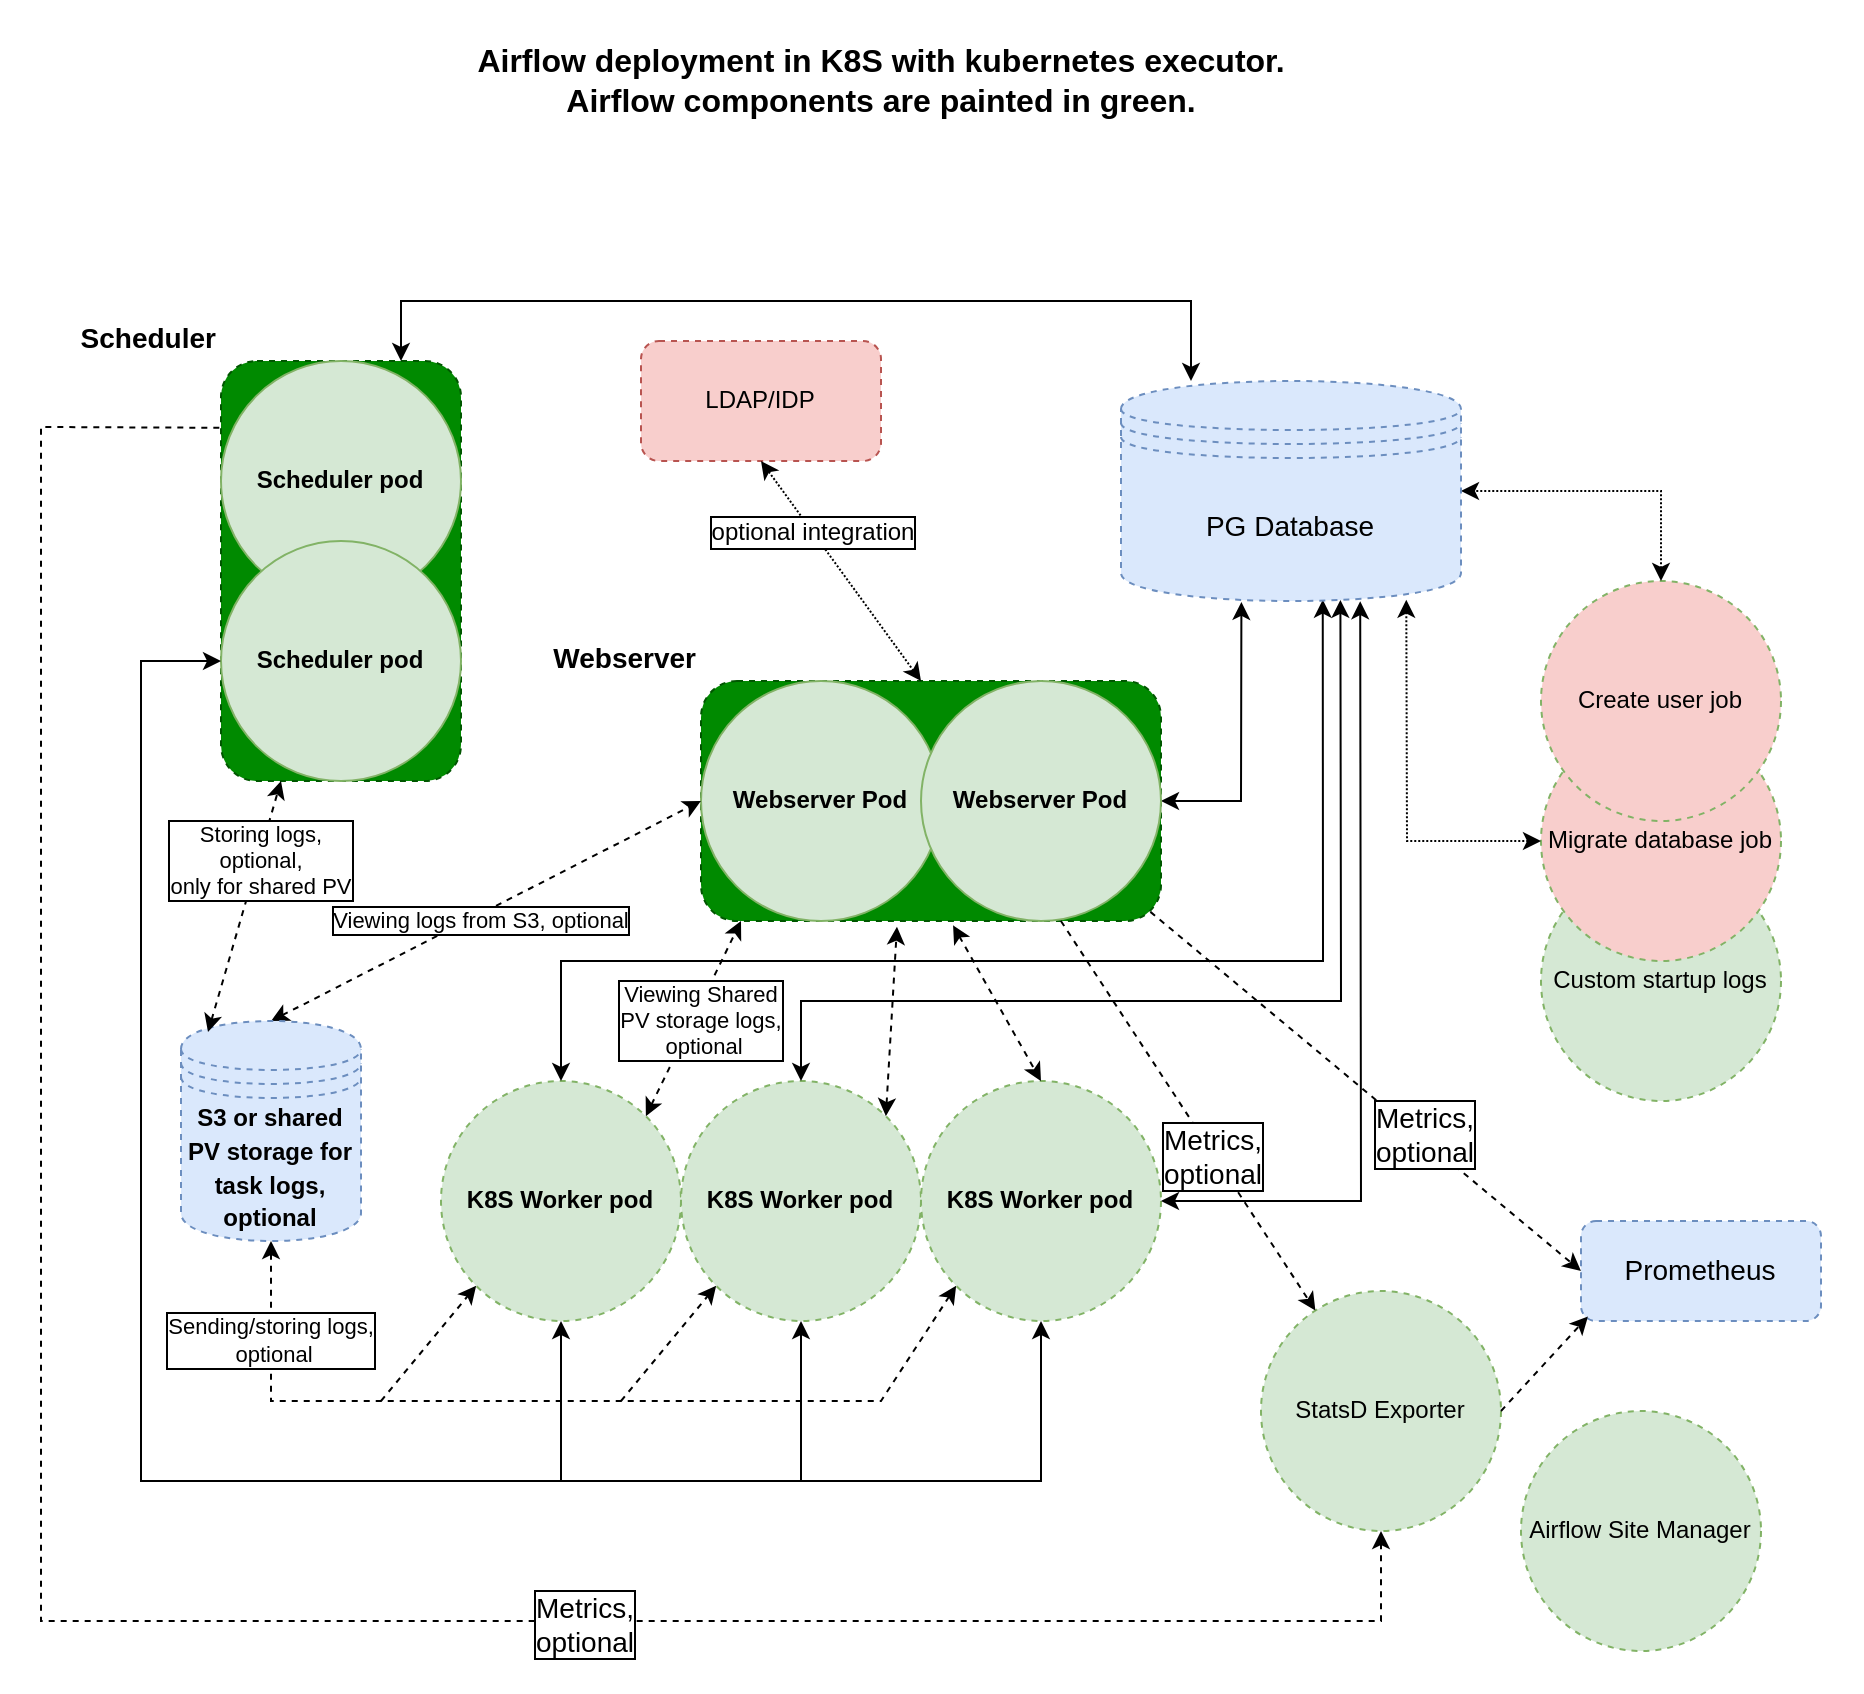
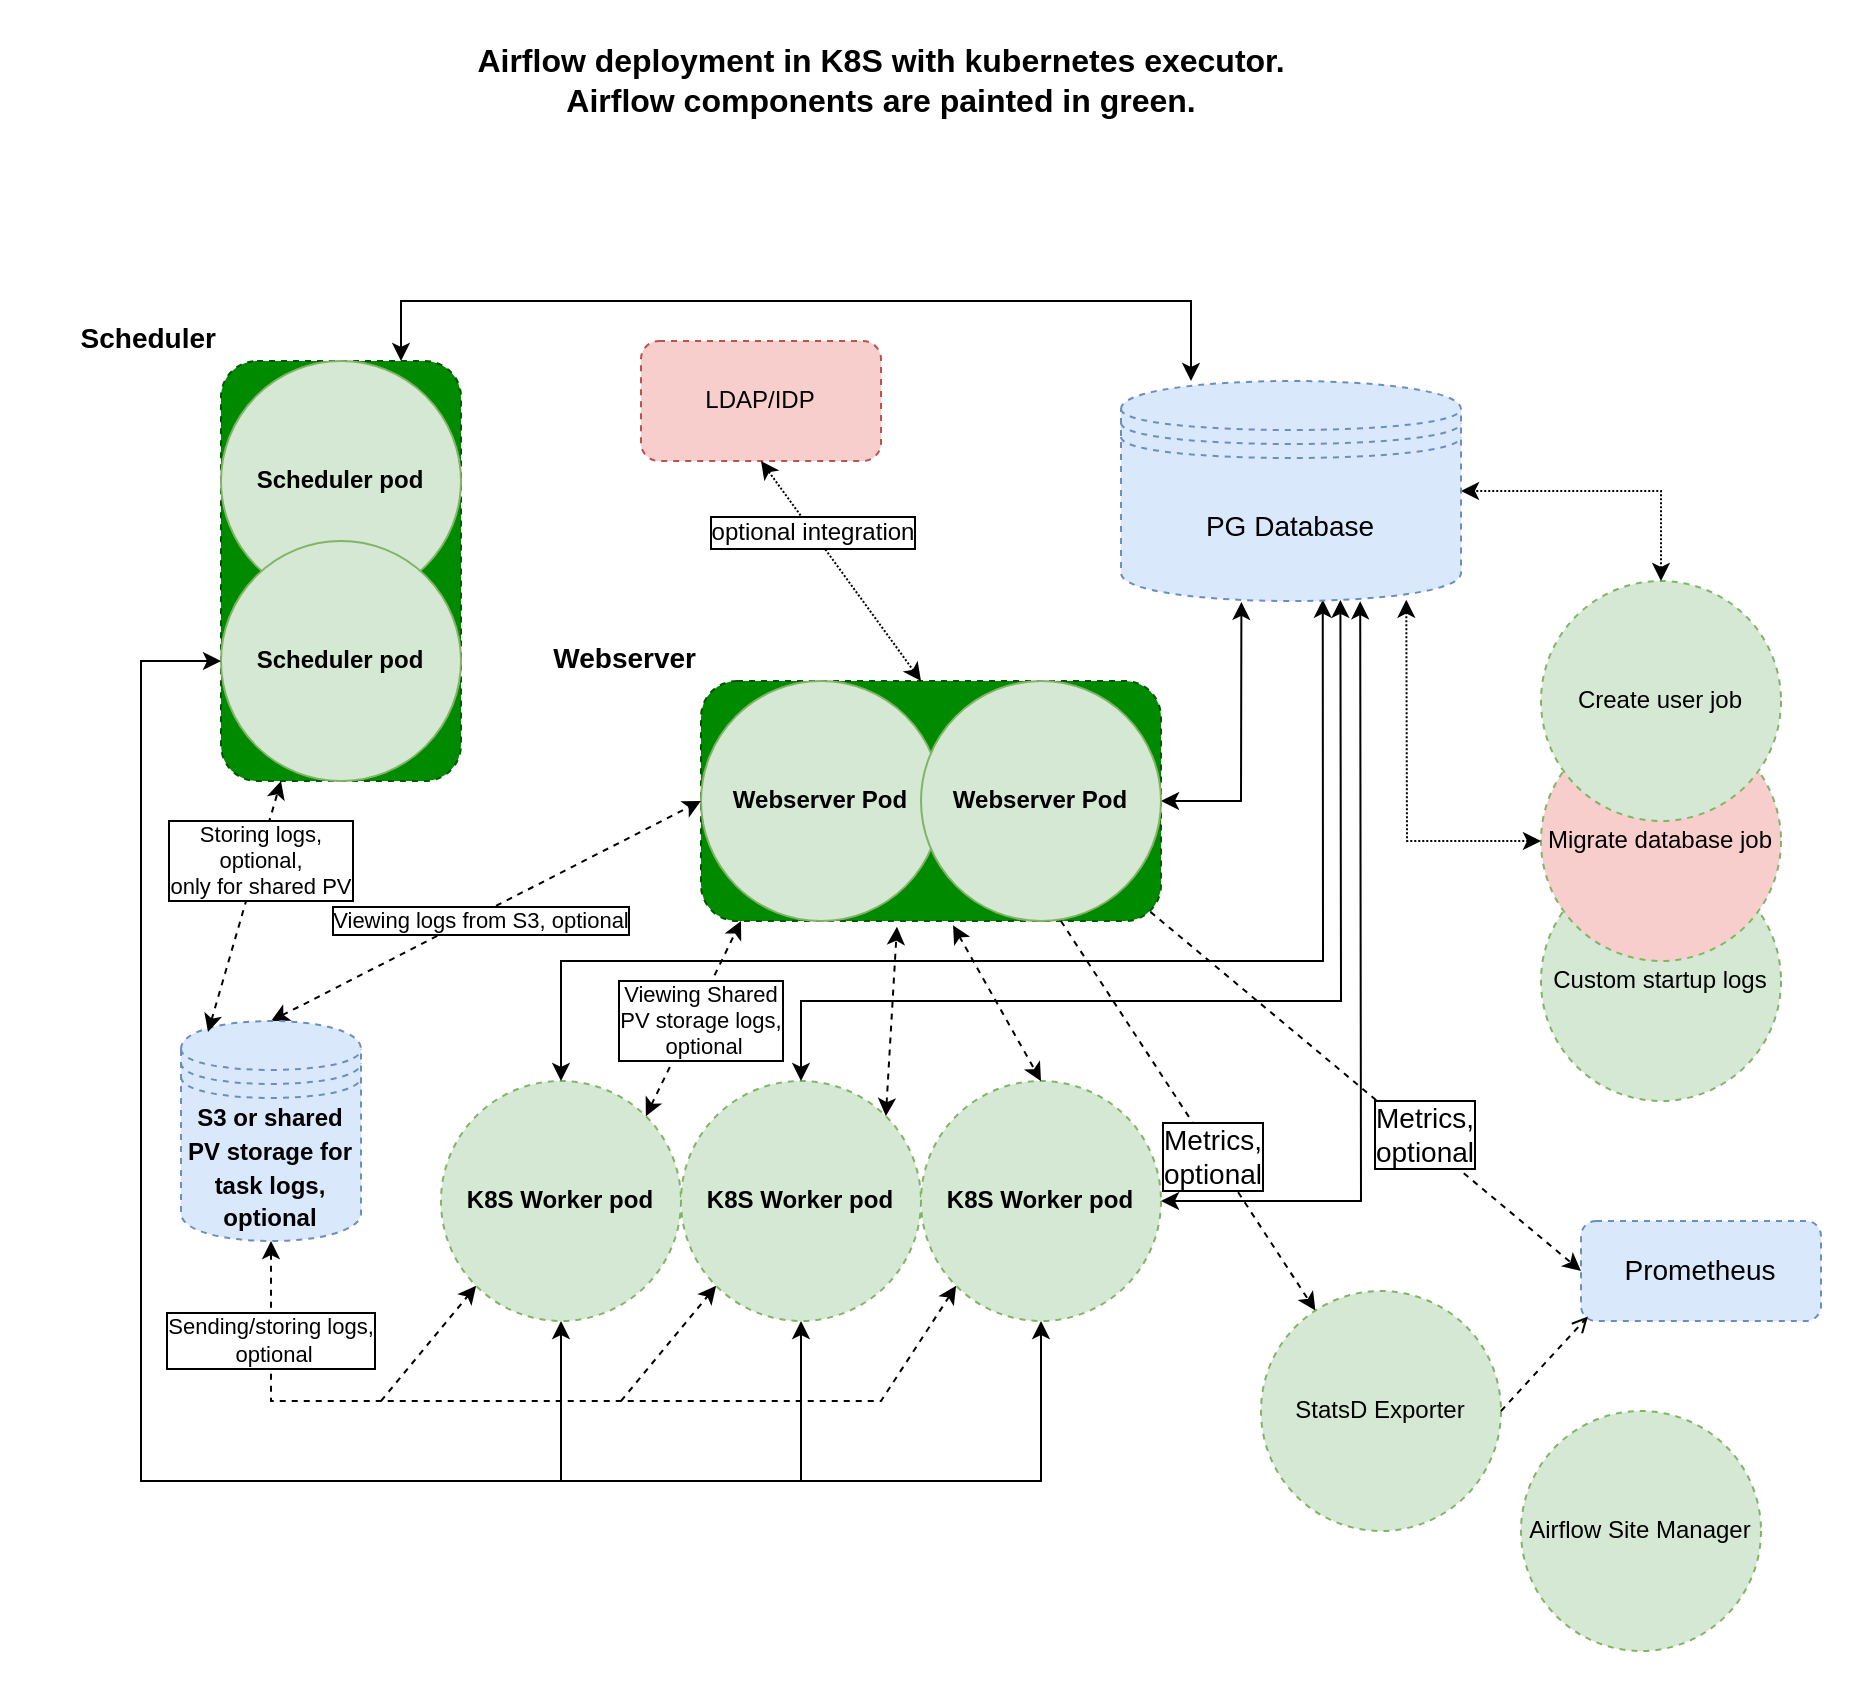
(1661, 701) -> (1661, 701)
(41, 1183) -> none
(1578, 1327) -> (1580, 1325)
